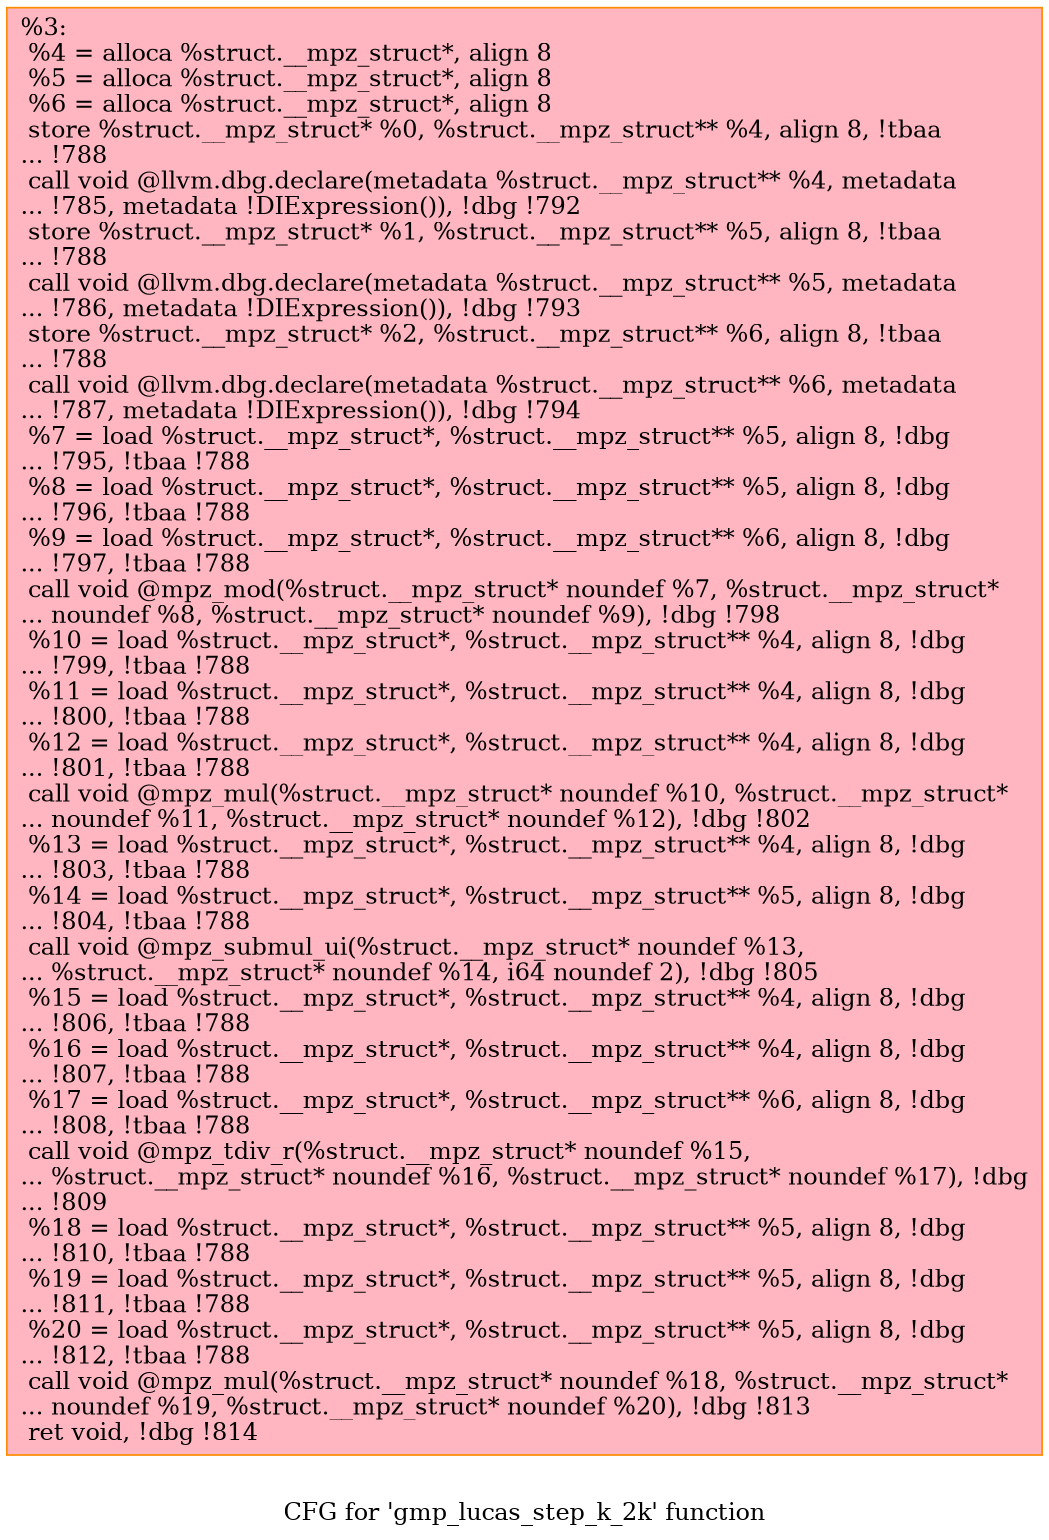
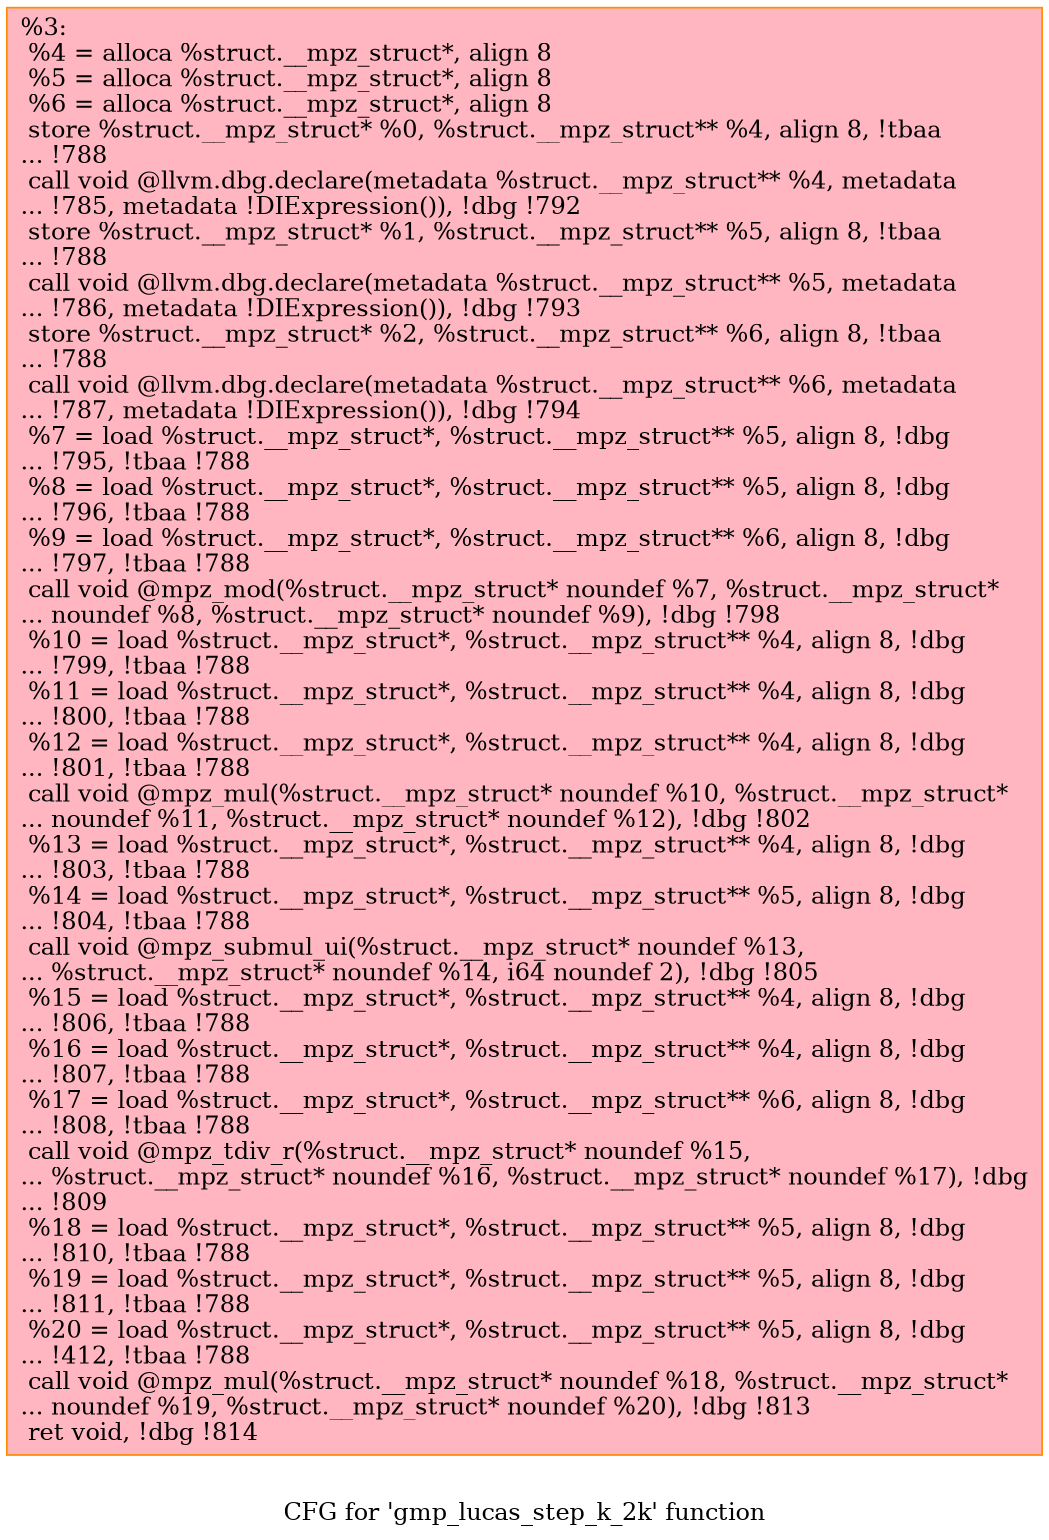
(136, 1356) -> (136, 1356)
